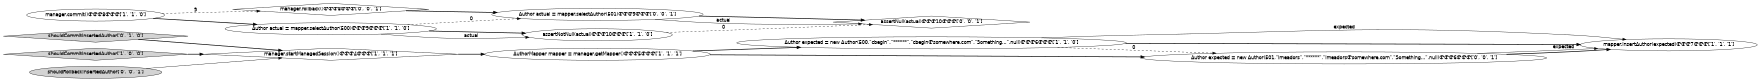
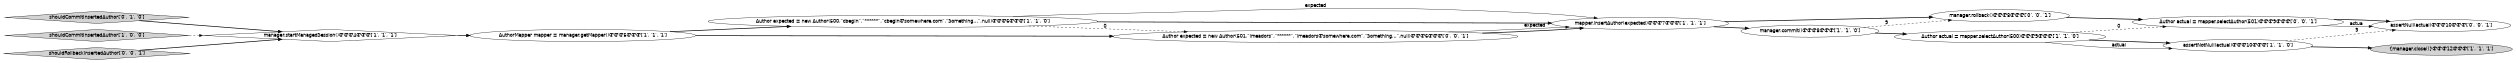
(331, 9) -> (2000, 16)
none -> (1827, 19)
(931, 22) -> (2441, 25)
none -> (1729, 27)
(724, 28) -> (2357, 31)
none -> (2441, 49)
(194, 54) -> (194, 35)
(212, 63) -> (209, 45)
(96, 72) -> (97, 54)
